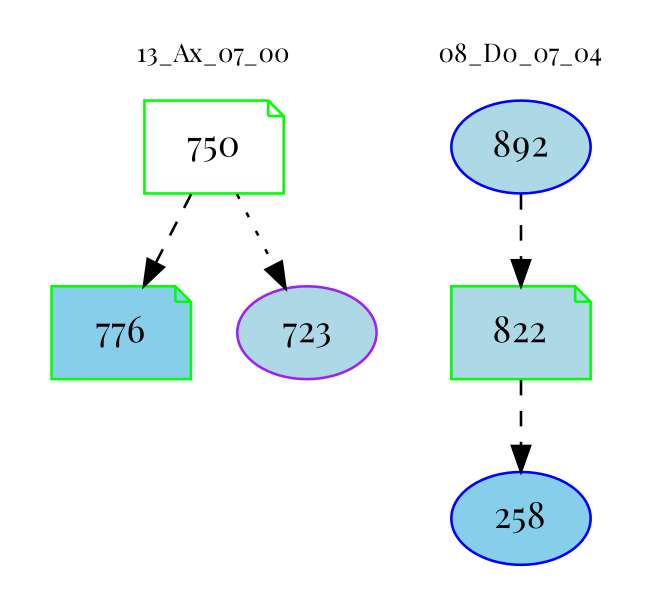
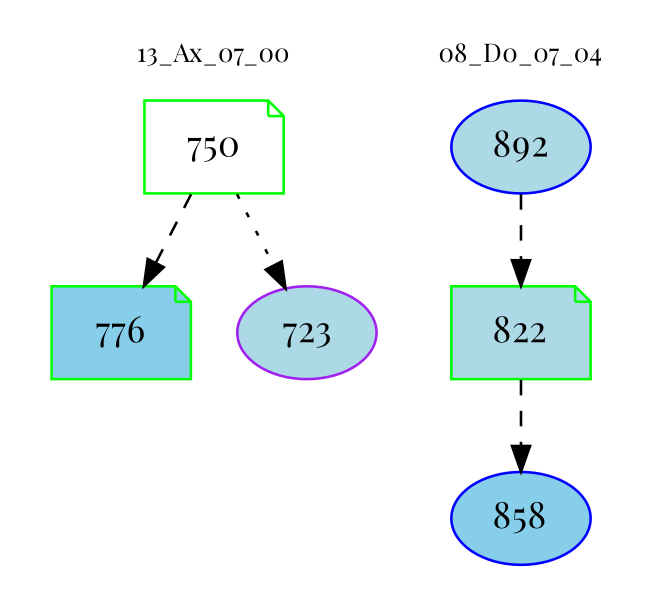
(521, 518) -> (521, 518)
